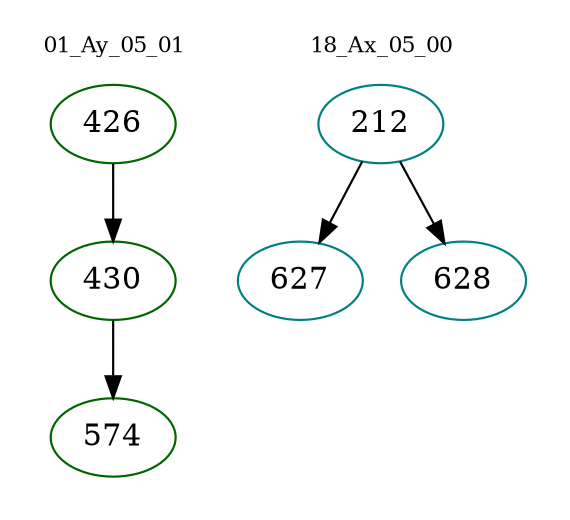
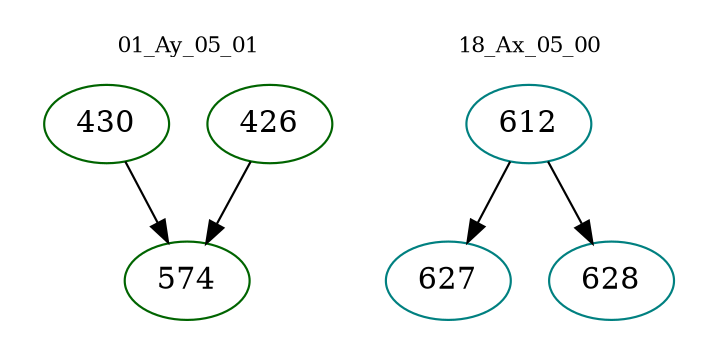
(381, 124) -> (529, 124)
(113, 192) -> (234, 193)
